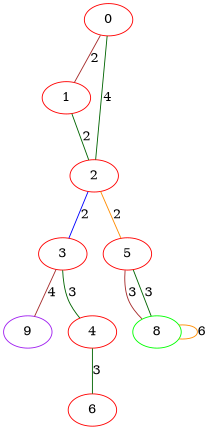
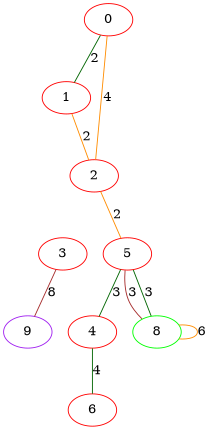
(87, 59) -> (87, 59)
(101, 98) -> (101, 98)
(80, 137) -> (80, 137)
(78, 215) -> none
(52, 293) -> (52, 293)
(67, 296) -> (110, 293)
(97, 371) -> (97, 371)
